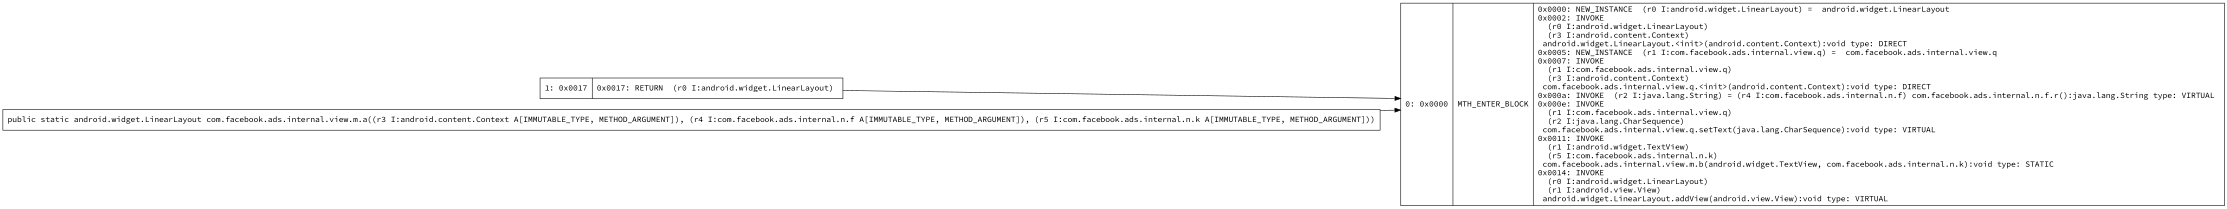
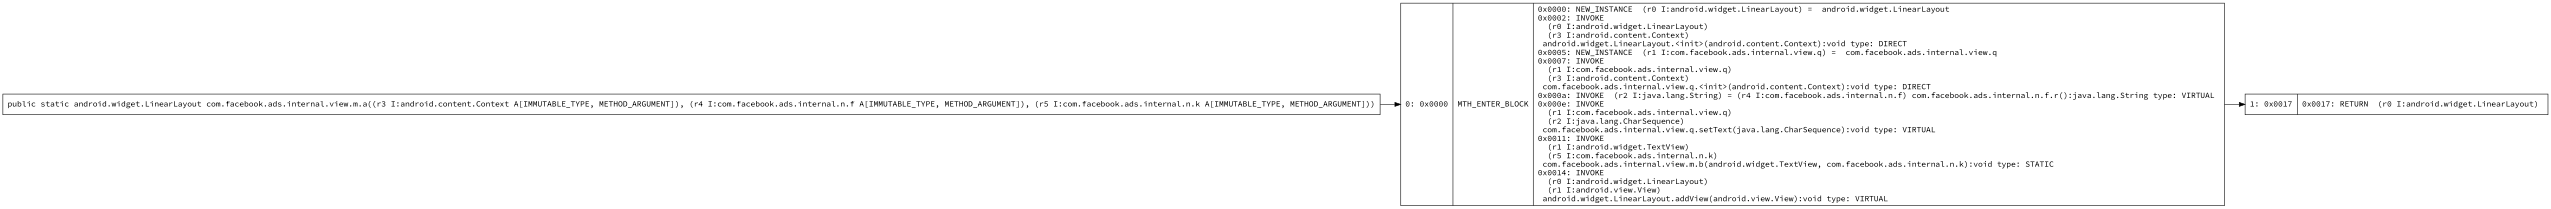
(1119, 94) -> (2232, 104)
